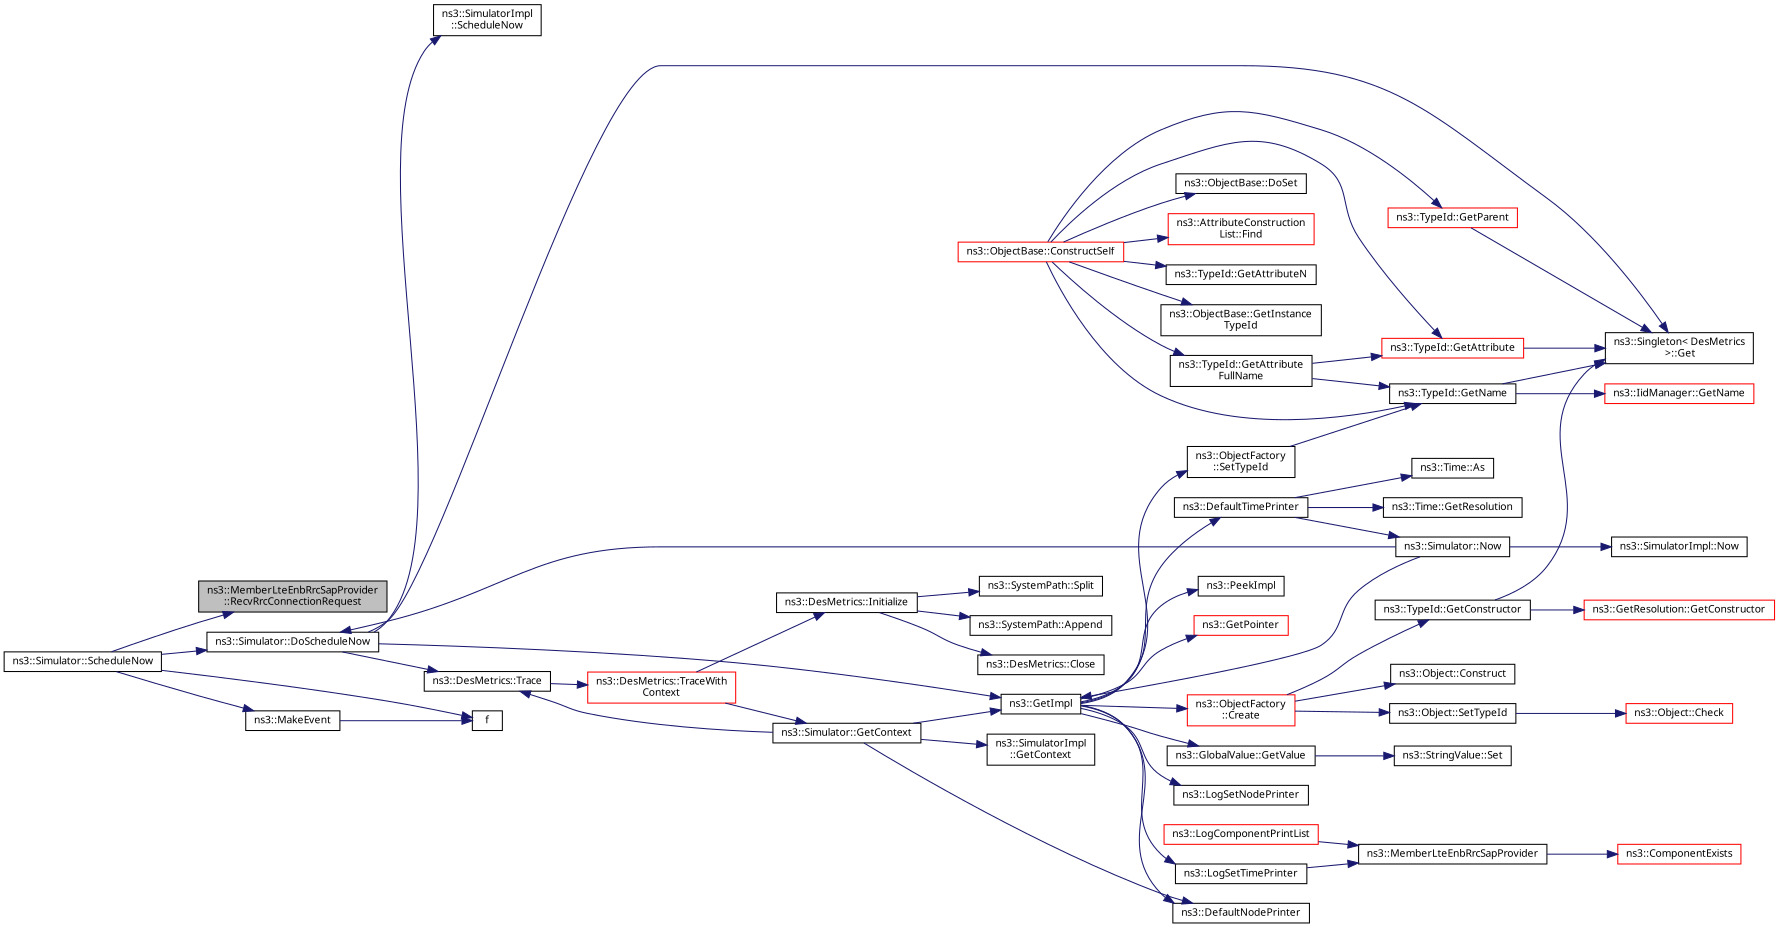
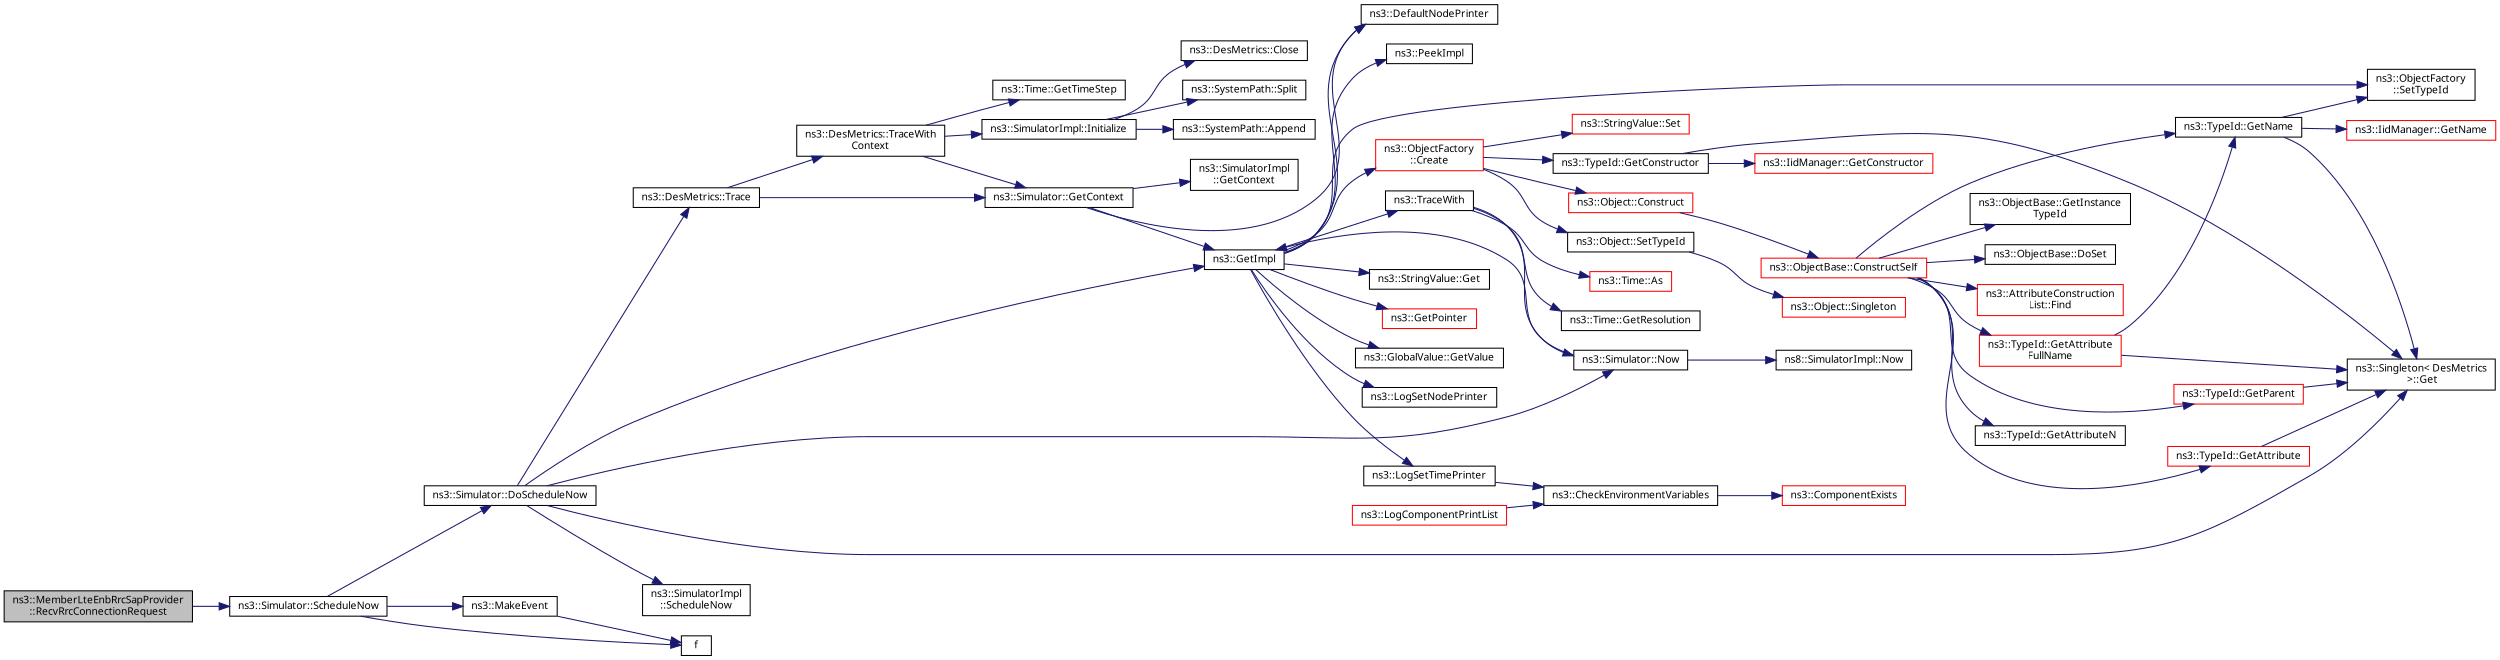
none -> (1059, 90)
none -> (1745, 231)
none -> (1429, 279)
(1342, 360) -> (2229, 362)
(1241, 371) -> (2050, 351)
(1351, 427) -> (2319, 109)
(1453, 468) -> (1631, 281)
(1241, 508) -> (1429, 201)
(867, 547) -> (1079, 437)
(1679, 547) -> (1844, 360)
(847, 603) -> (1059, 129)
(1679, 610) -> (1844, 163)
(167, 633) -> (206, 606)
(1453, 674) -> (1631, 203)
(662, 688) -> (871, 141)
(1679, 713) -> (1844, 307)
(650, 723) -> (867, 198)
(1349, 756) -> (1522, 141)
(1453, 756) -> (1631, 124)
(1453, 854) -> (1631, 496)
